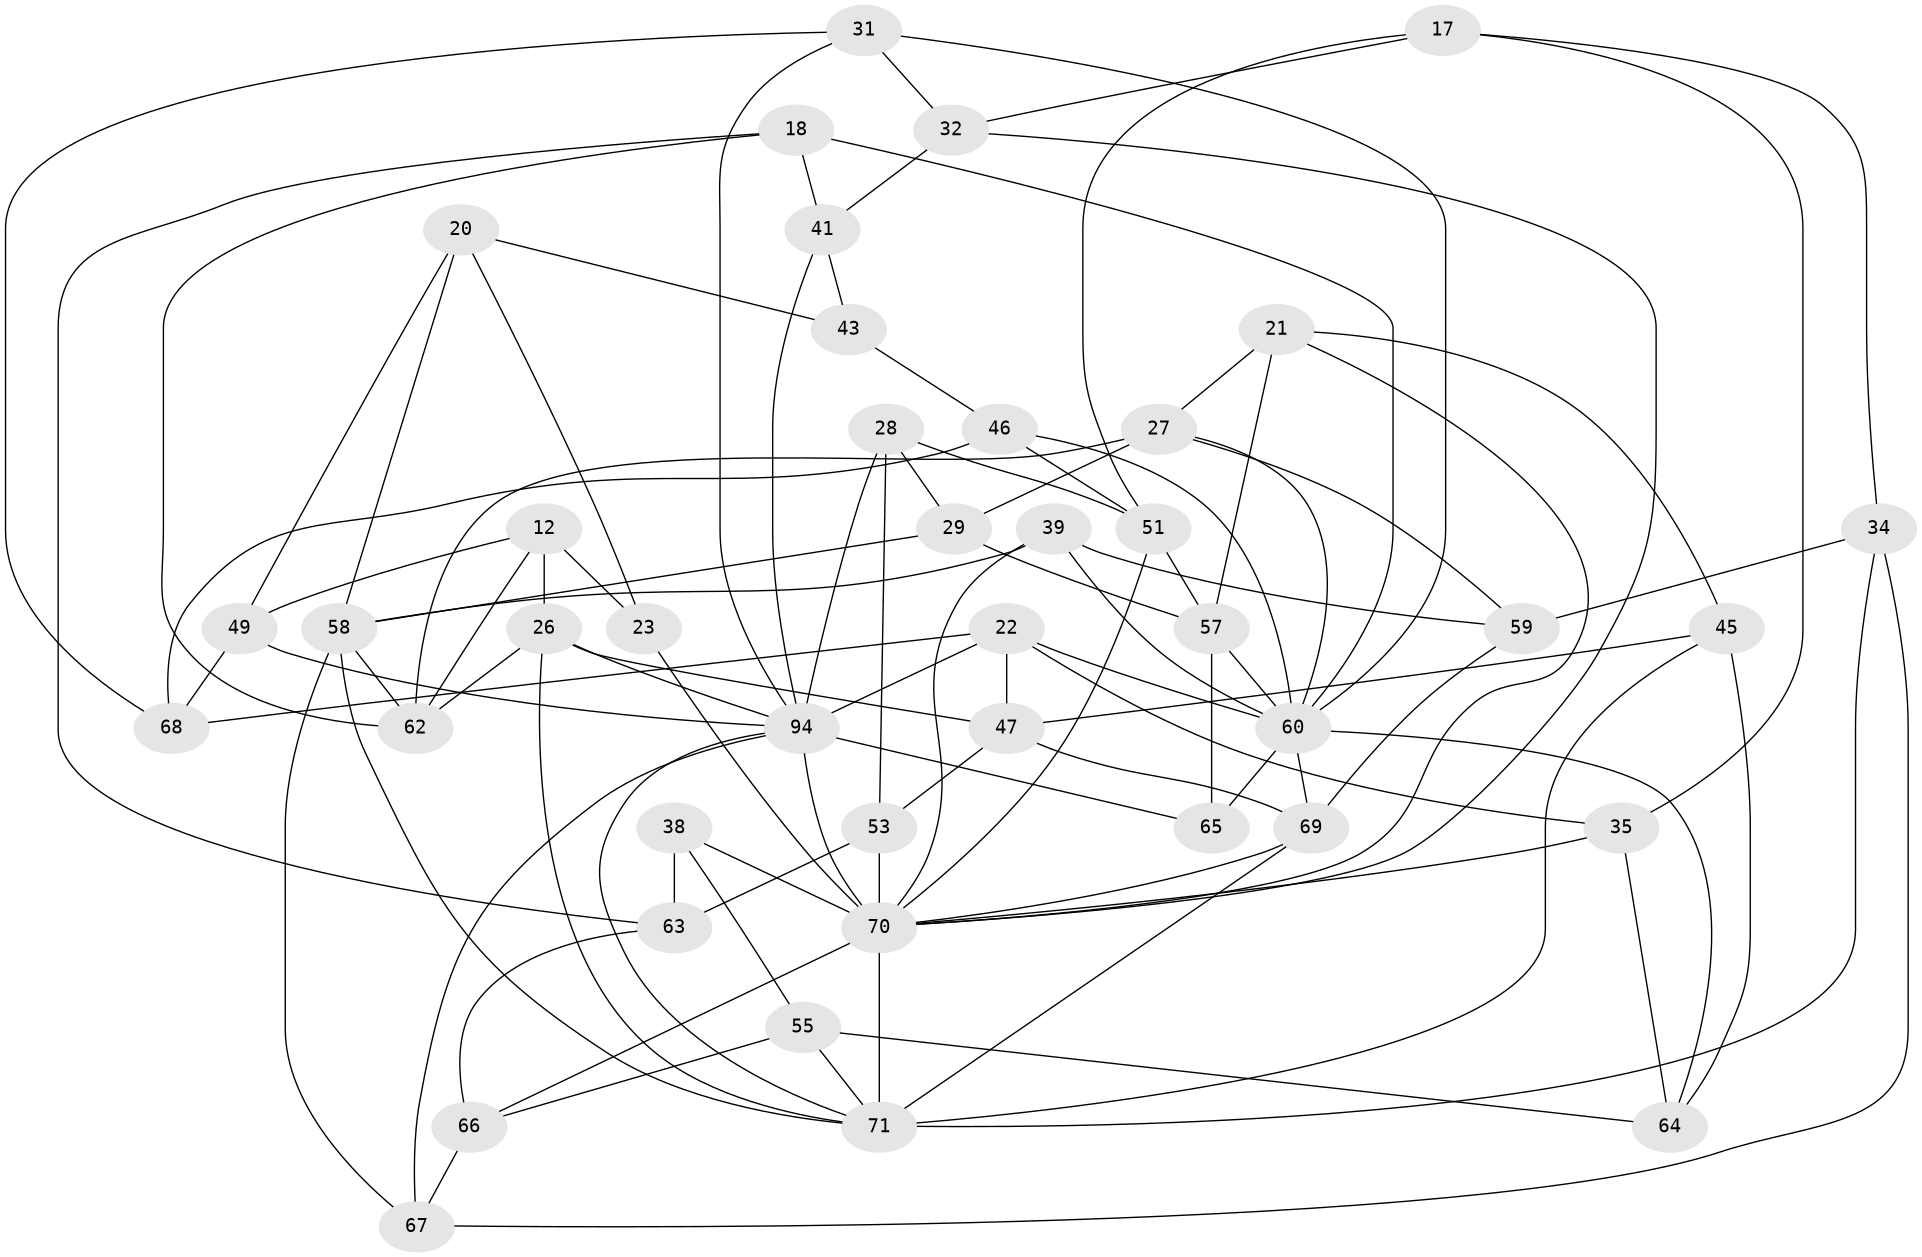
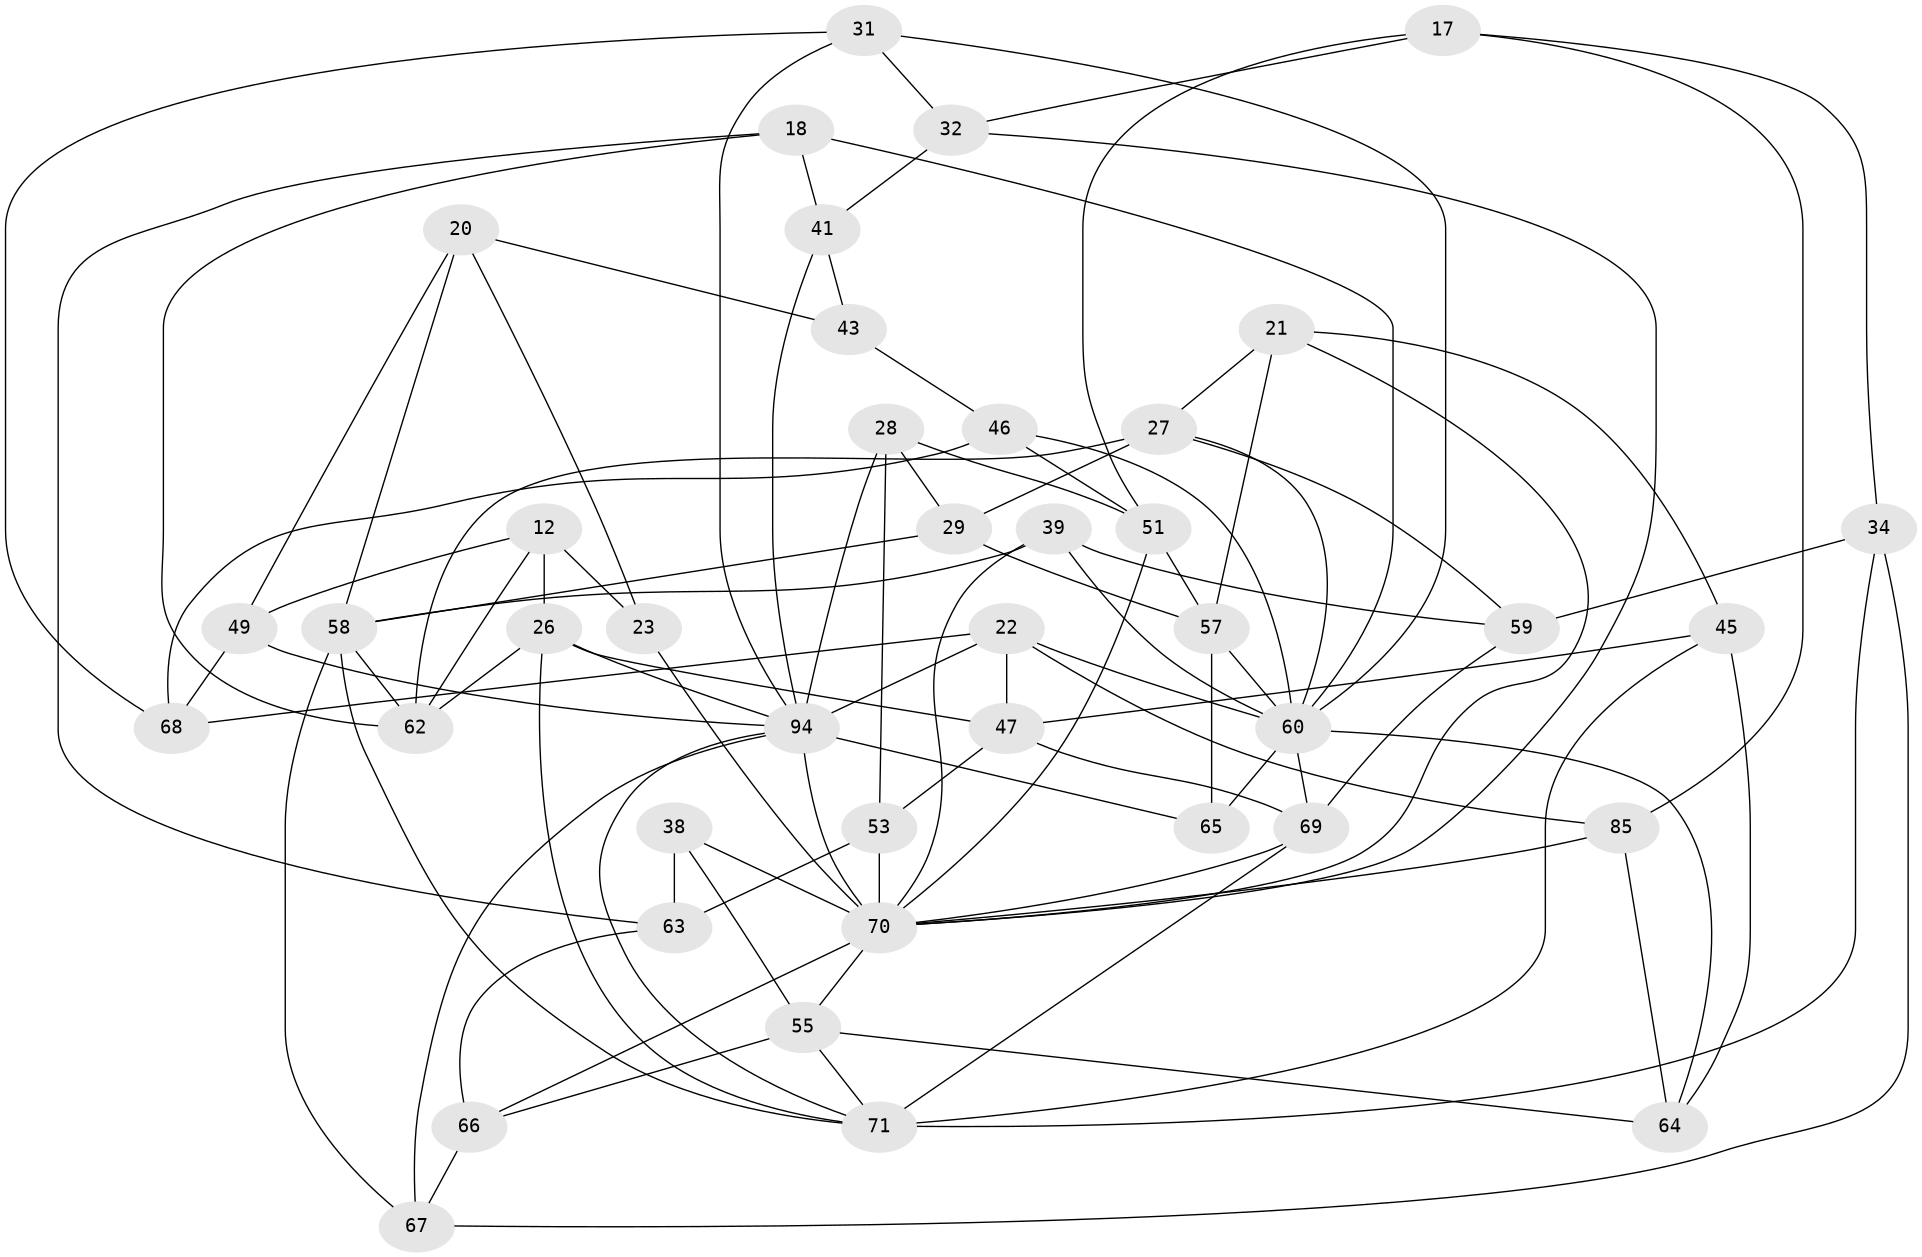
(1622, 828) -> (1622, 828)
(879, 1027) -> (841, 978)
